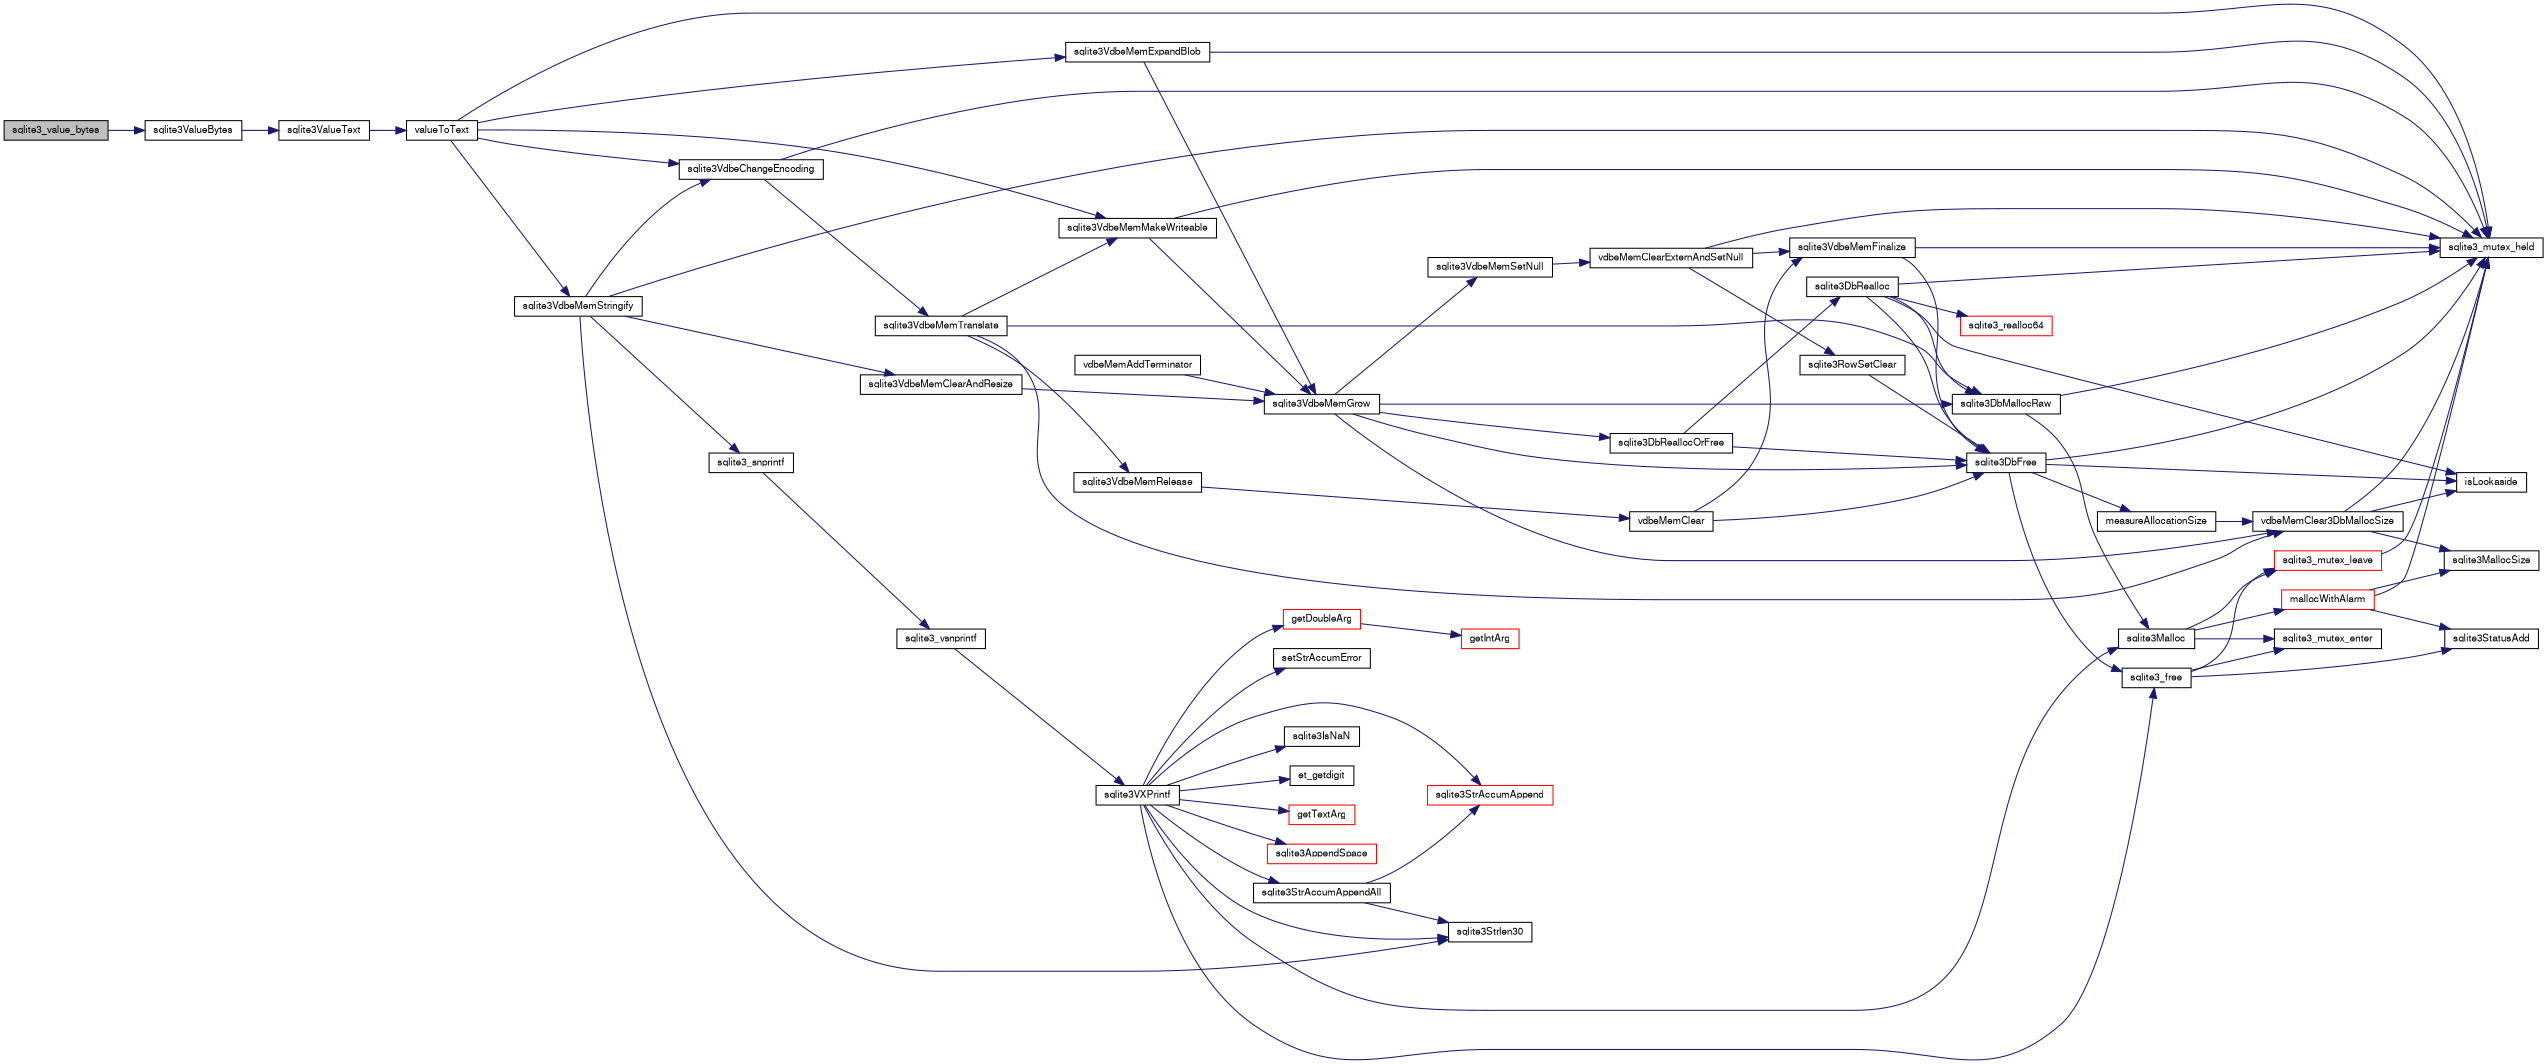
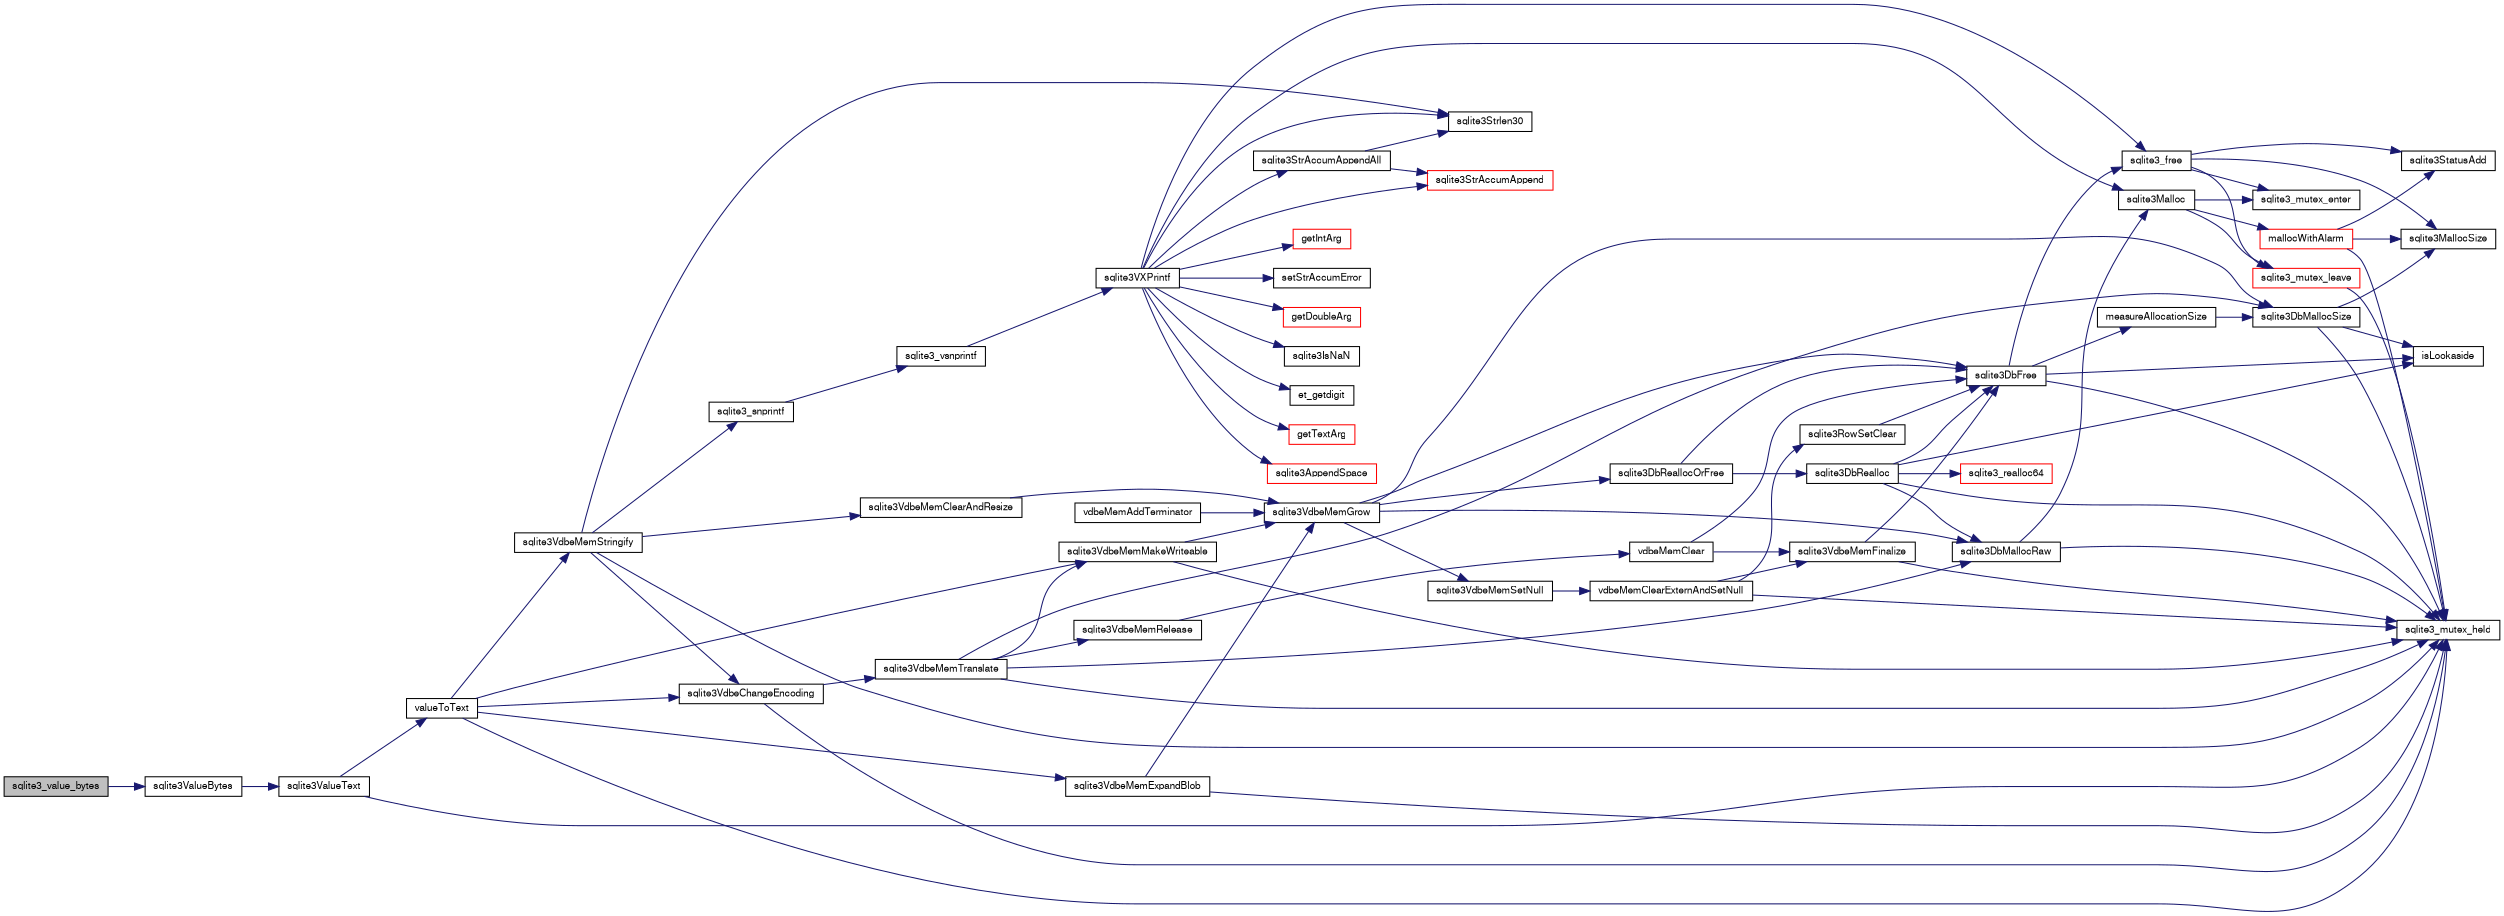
none -> (2317, 169)
(2328, 522) -> (2306, 317)
(1406, 629) -> (1231, 258)
none -> (1714, 708)
none -> (1430, 826)
